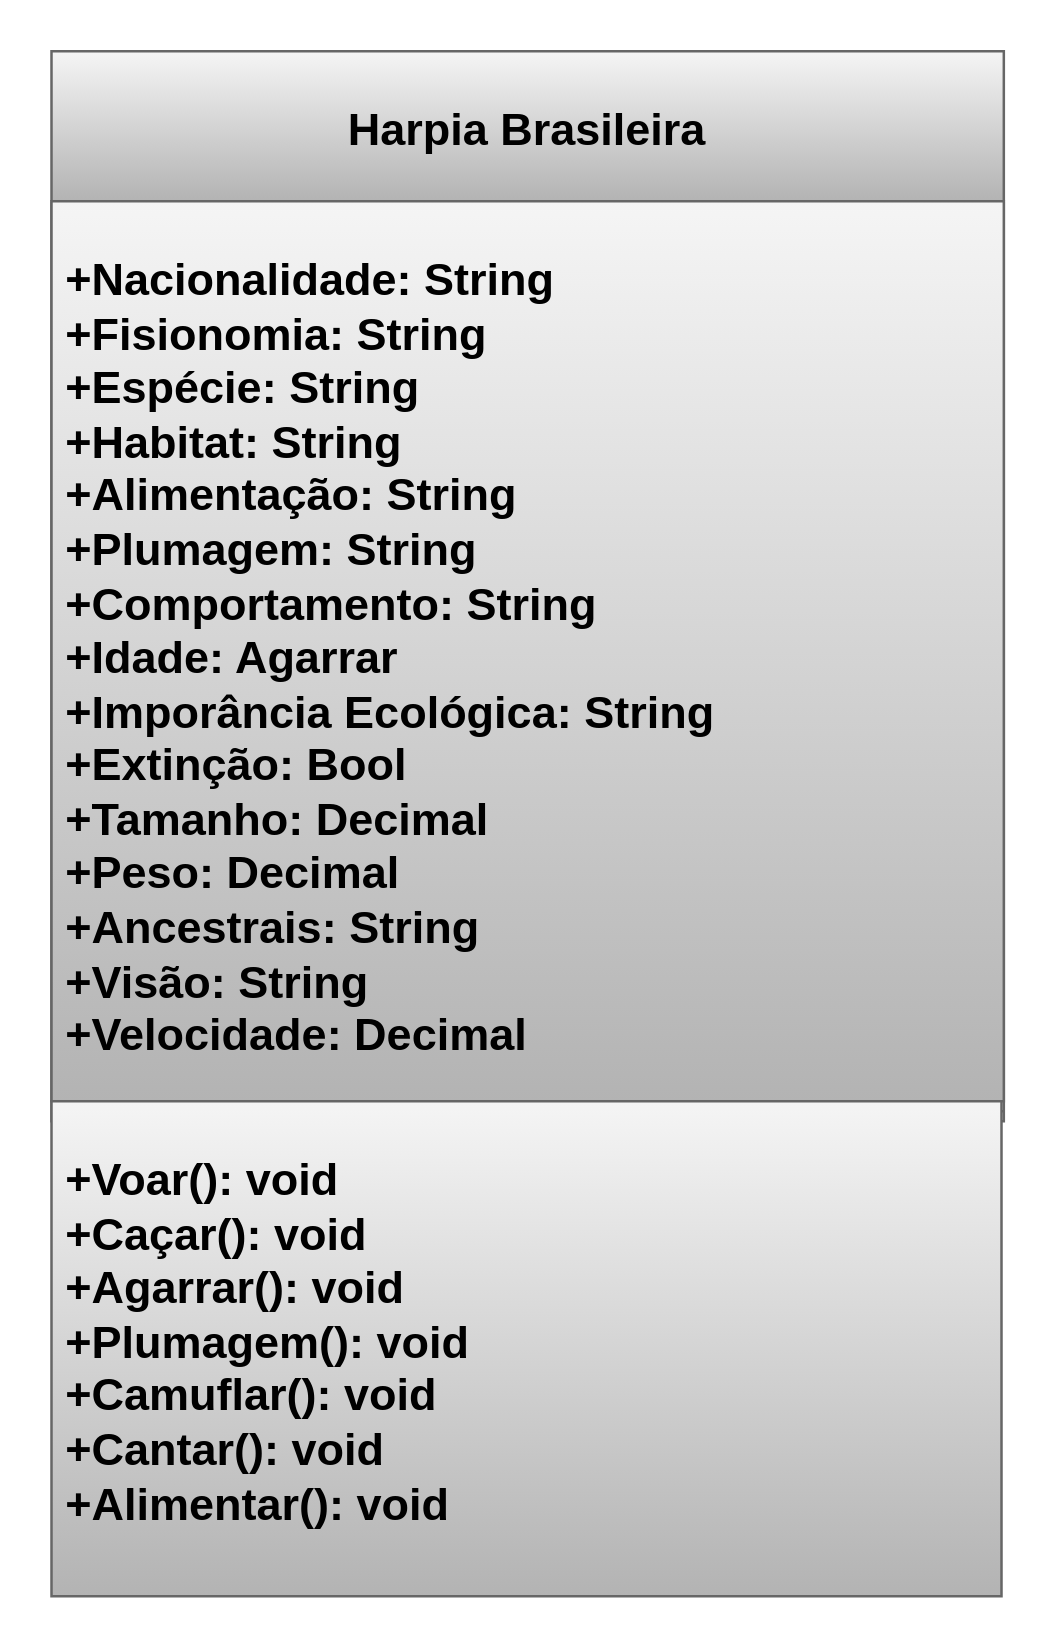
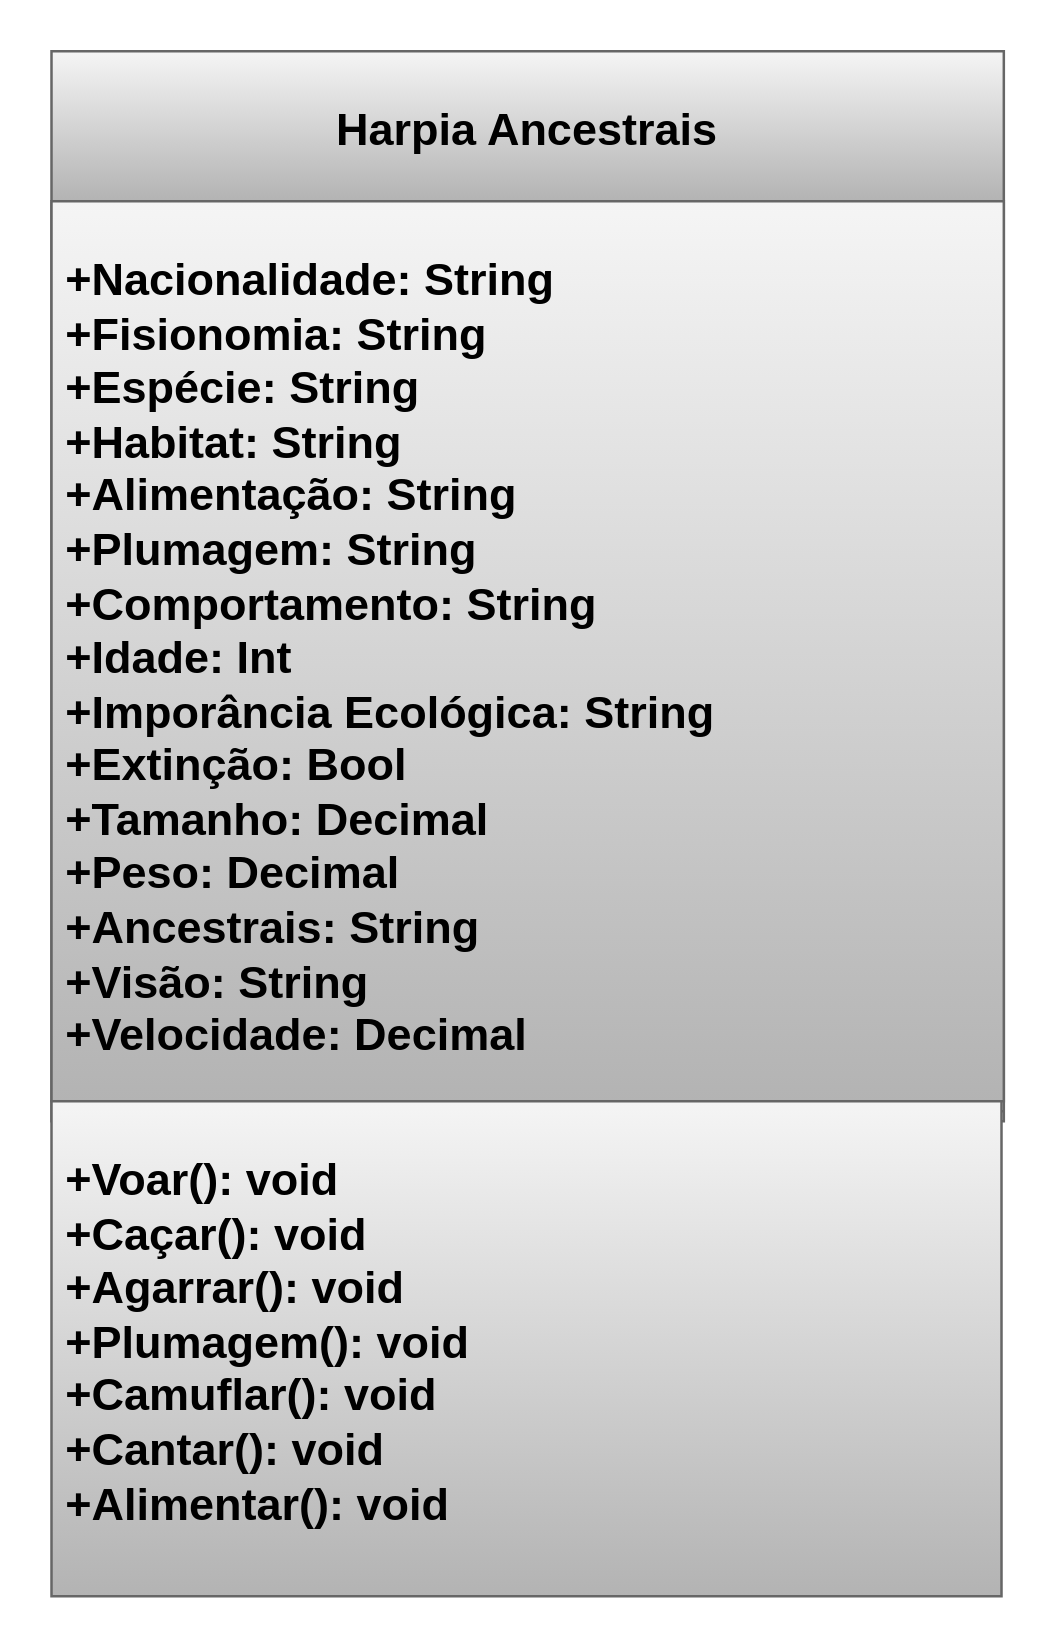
(528, 87) -> (528, 87)
(283, 489) -> (283, 489)
